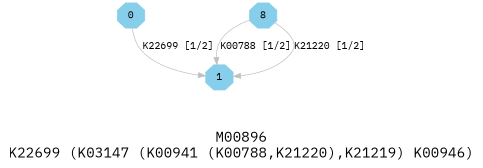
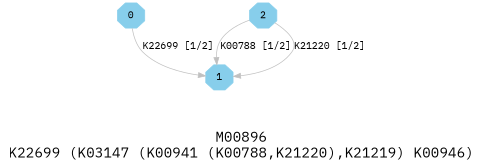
(263, 16) -> (263, 16)
